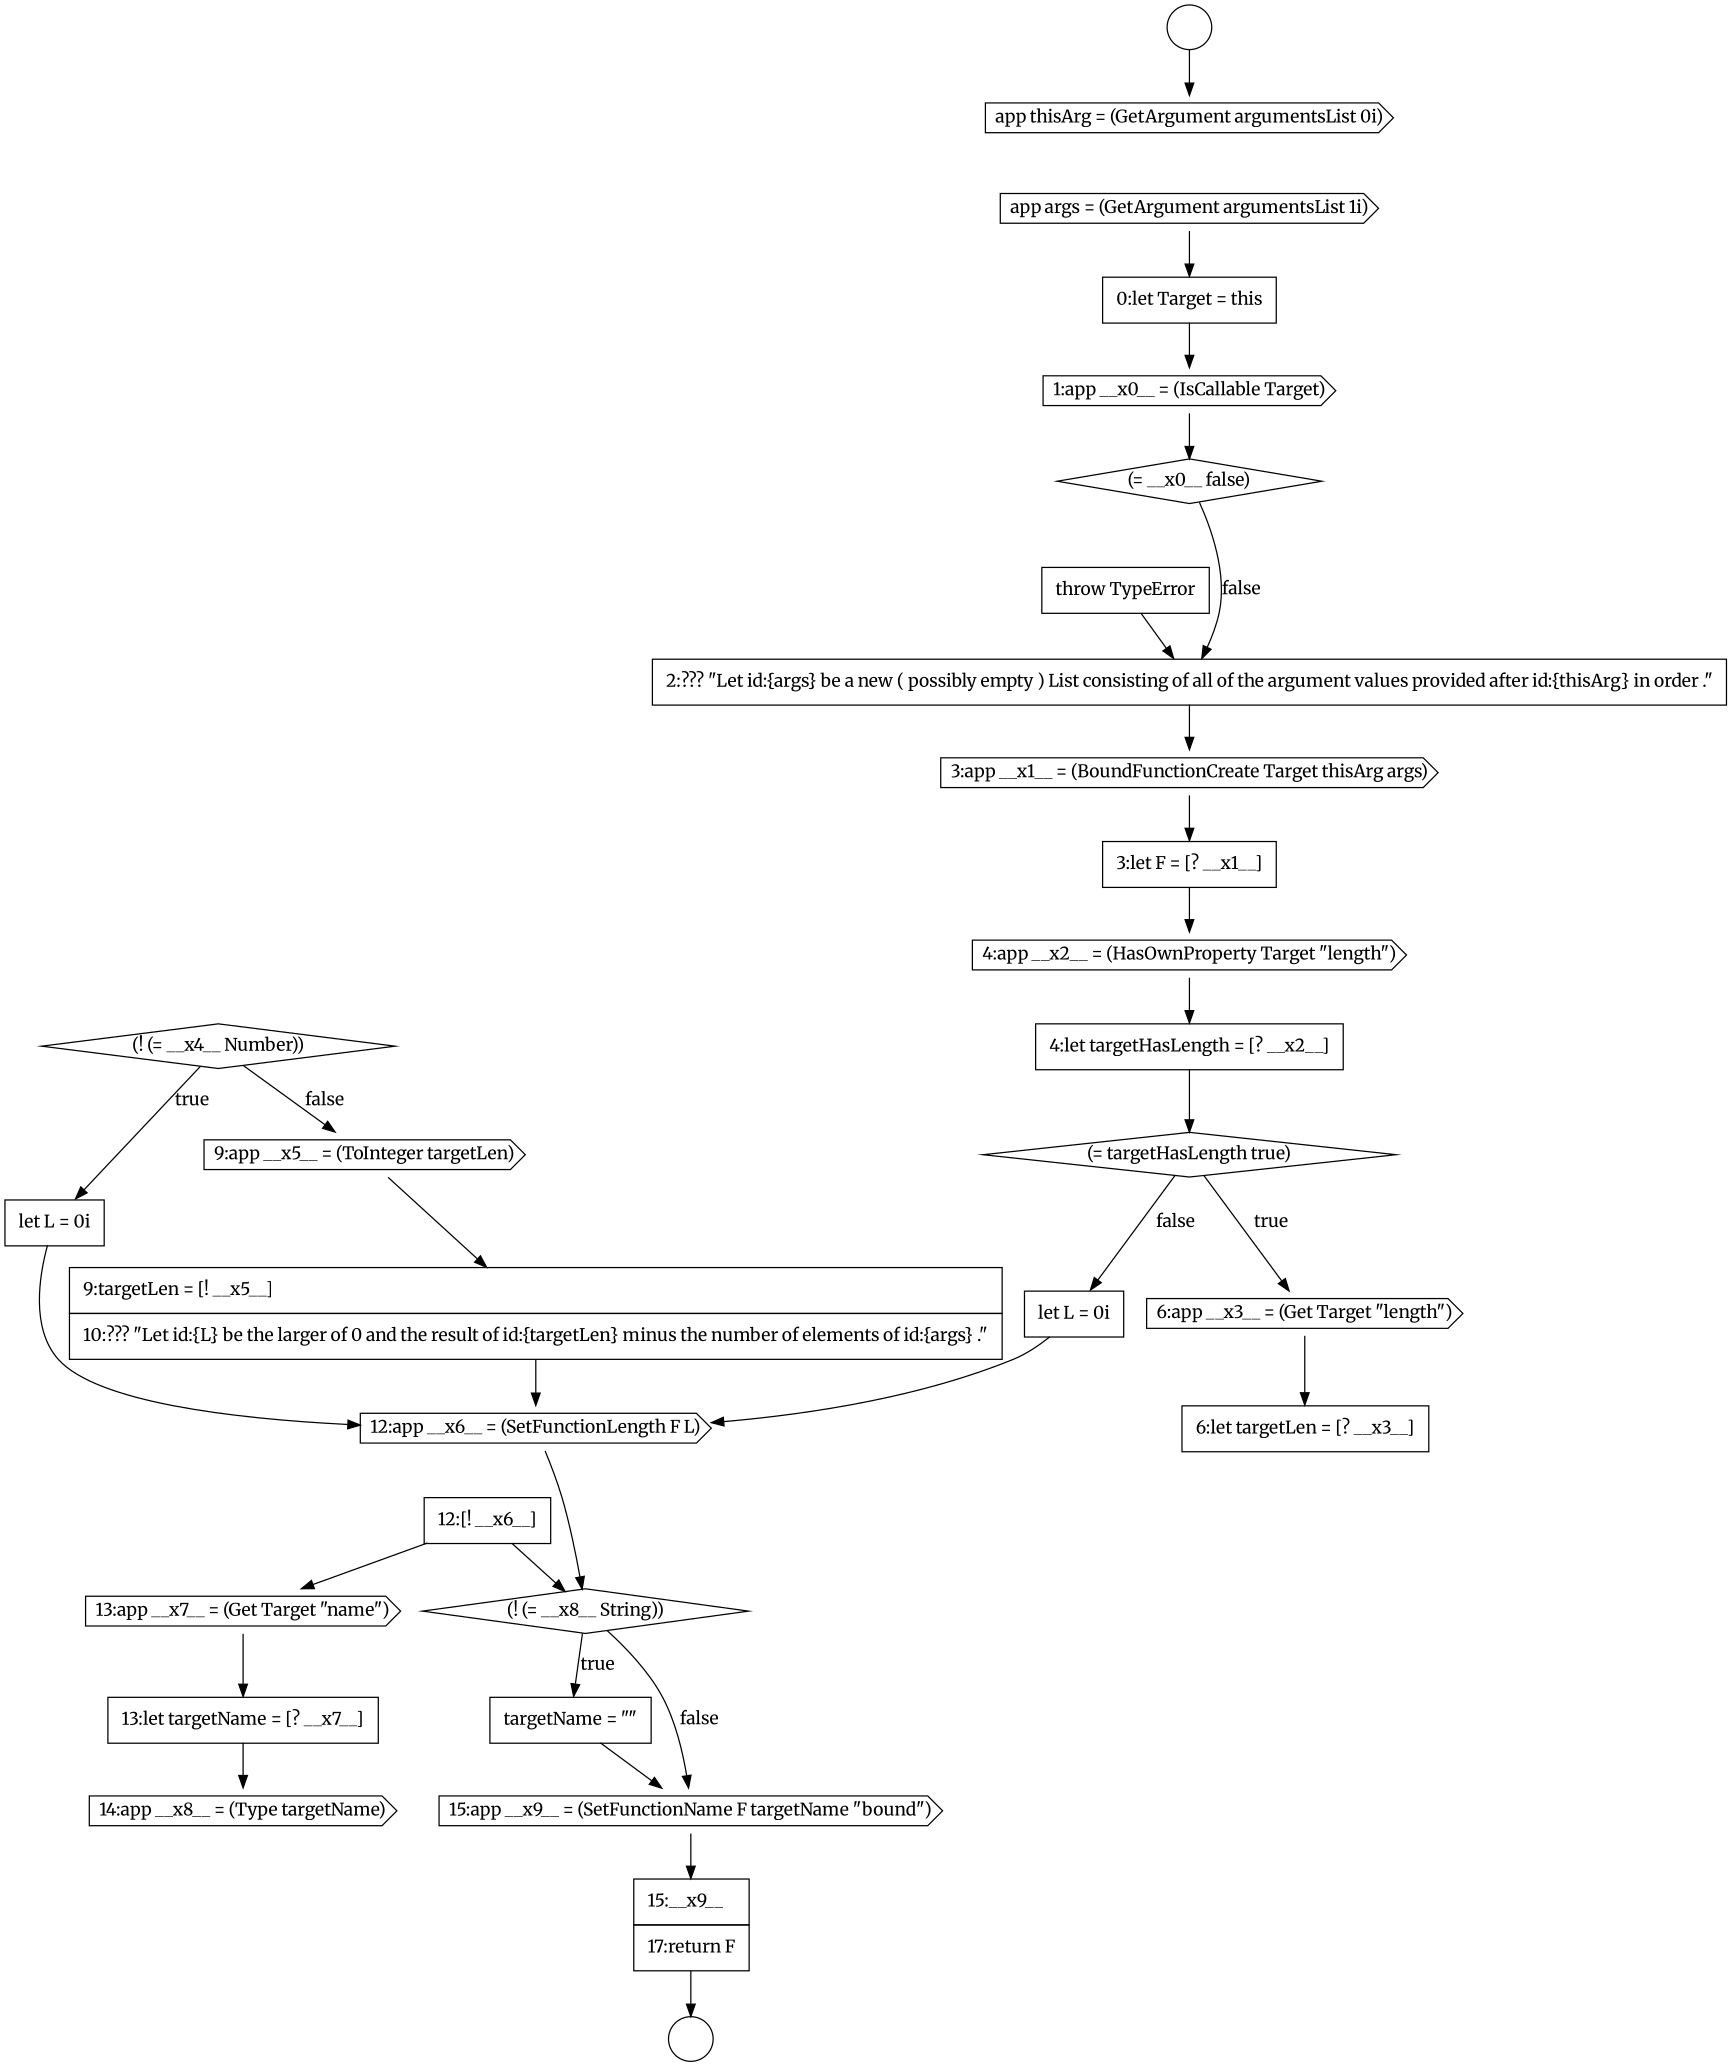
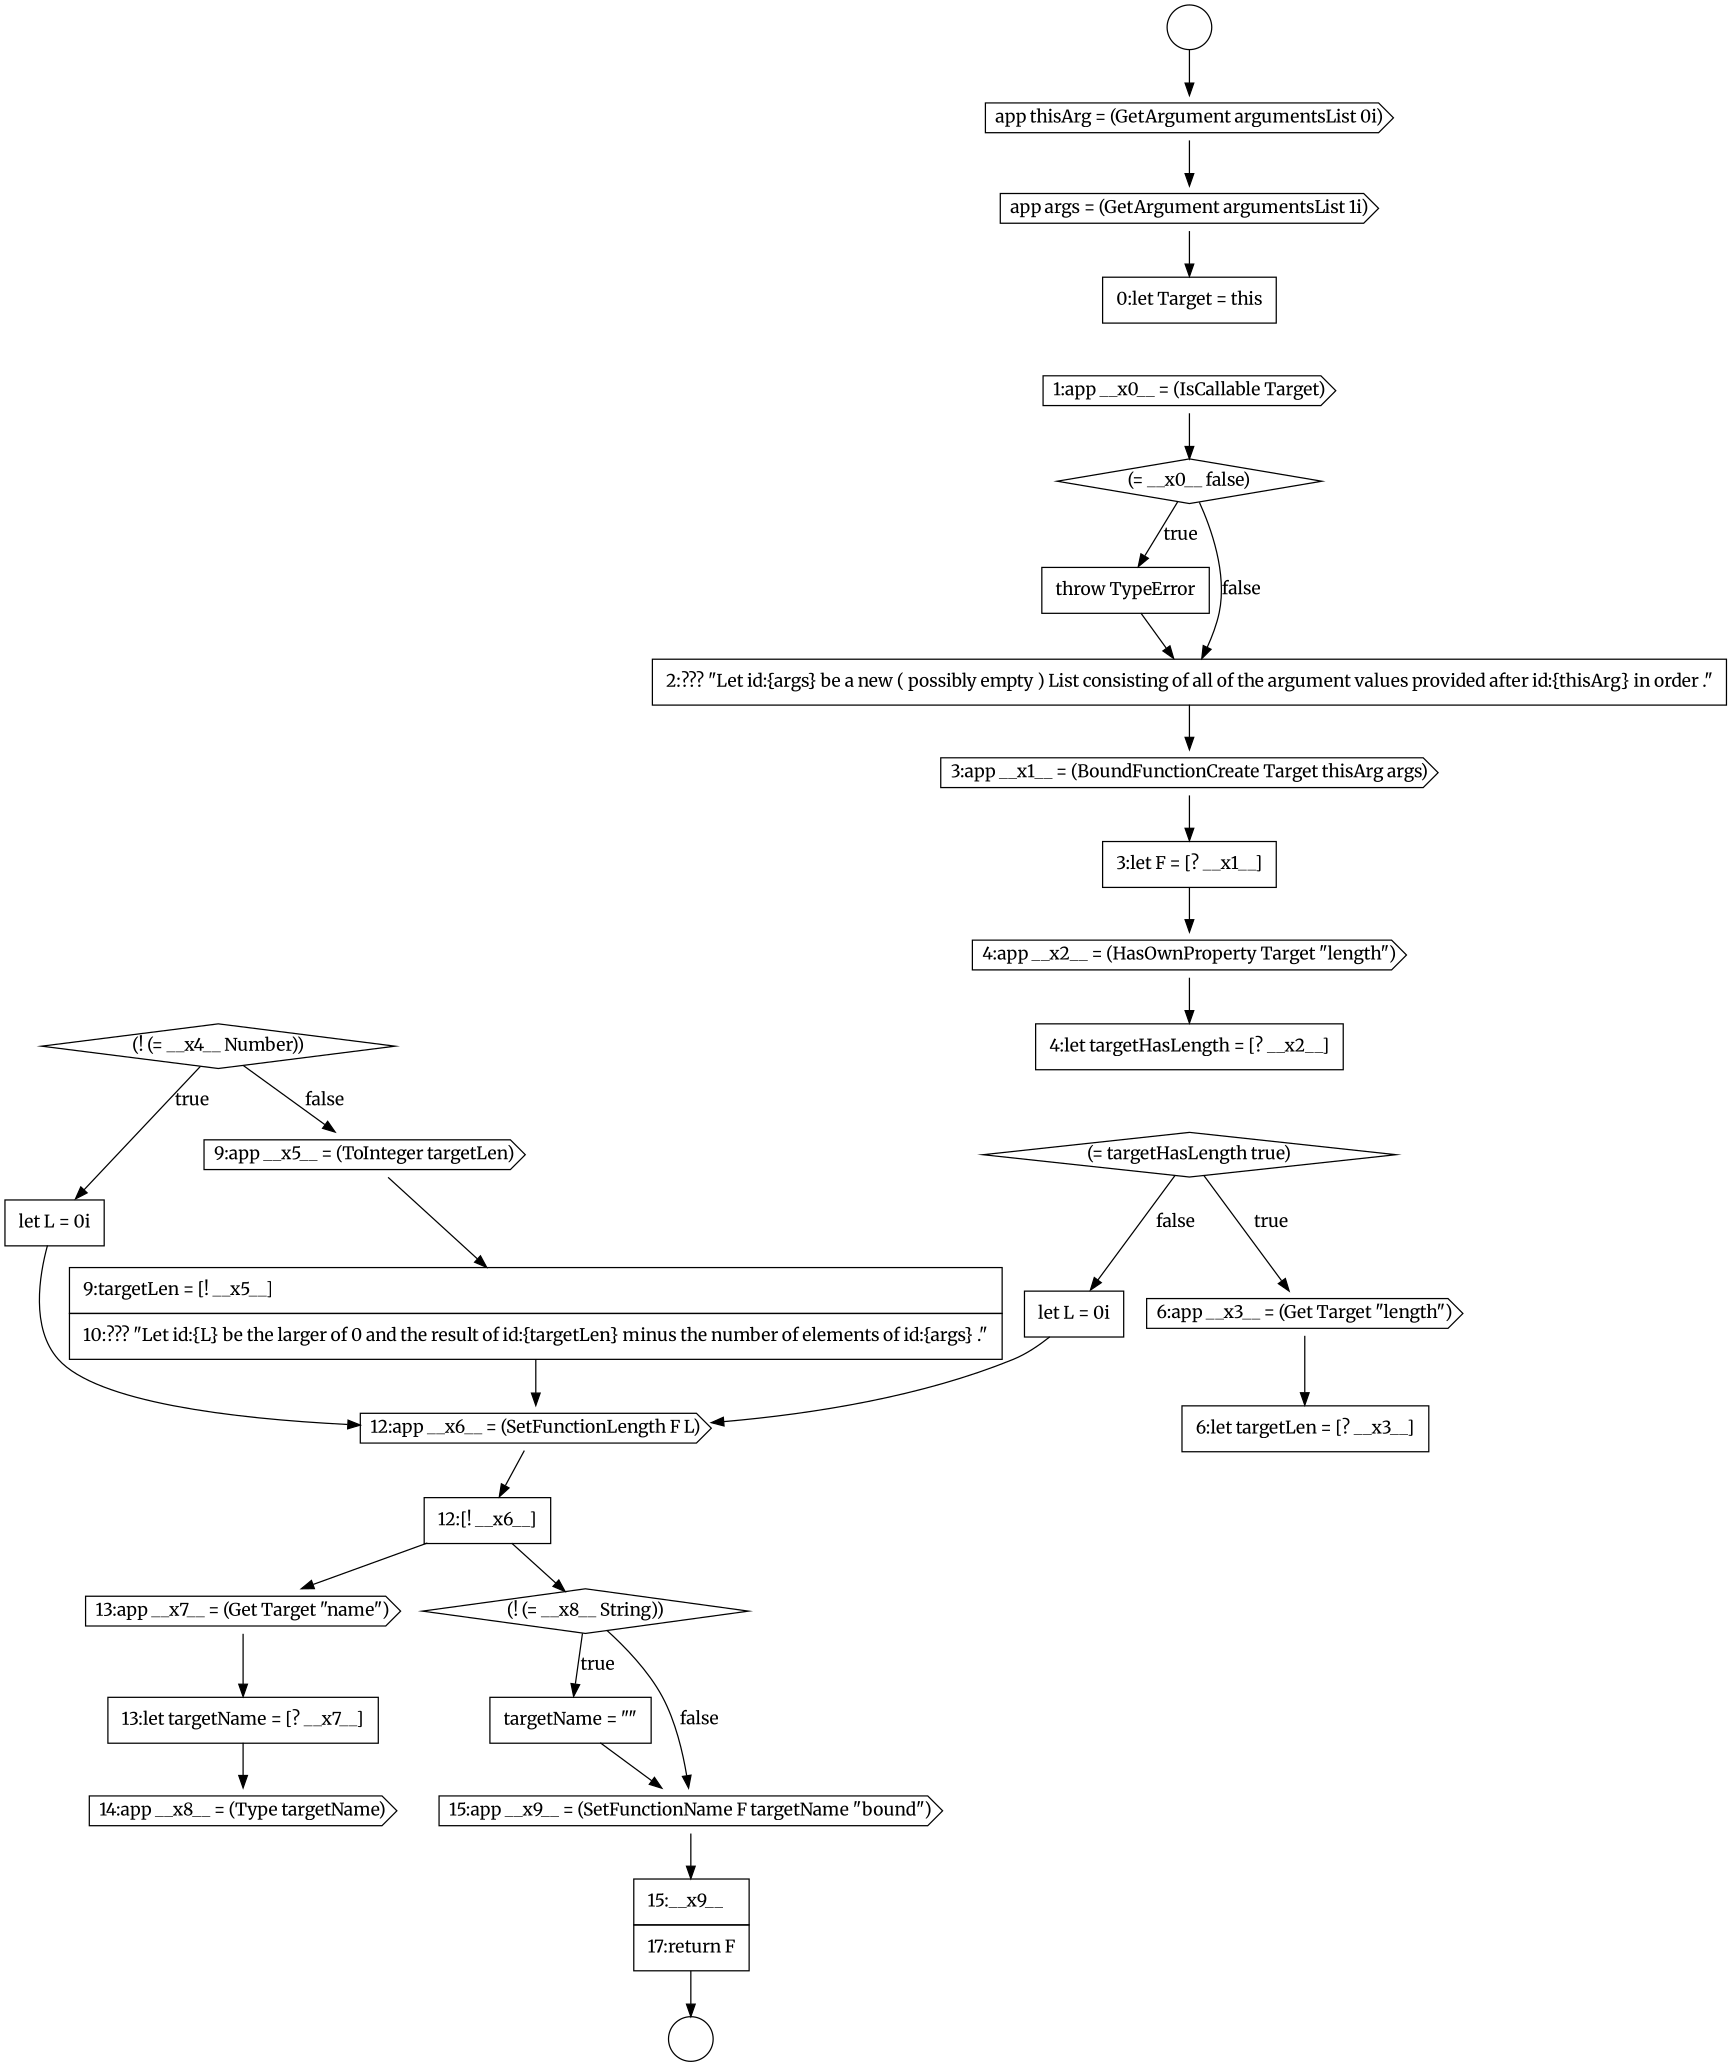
none -> (1189, 157)
(1189, 339) -> none
none -> (1161, 529)
(1189, 1095) -> none
(566, 1513) -> (515, 1468)
